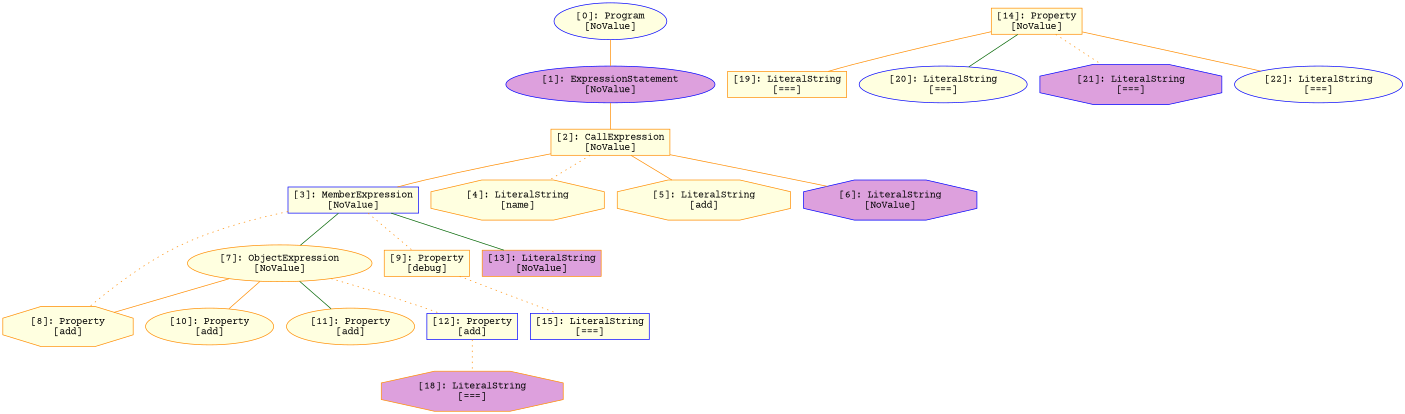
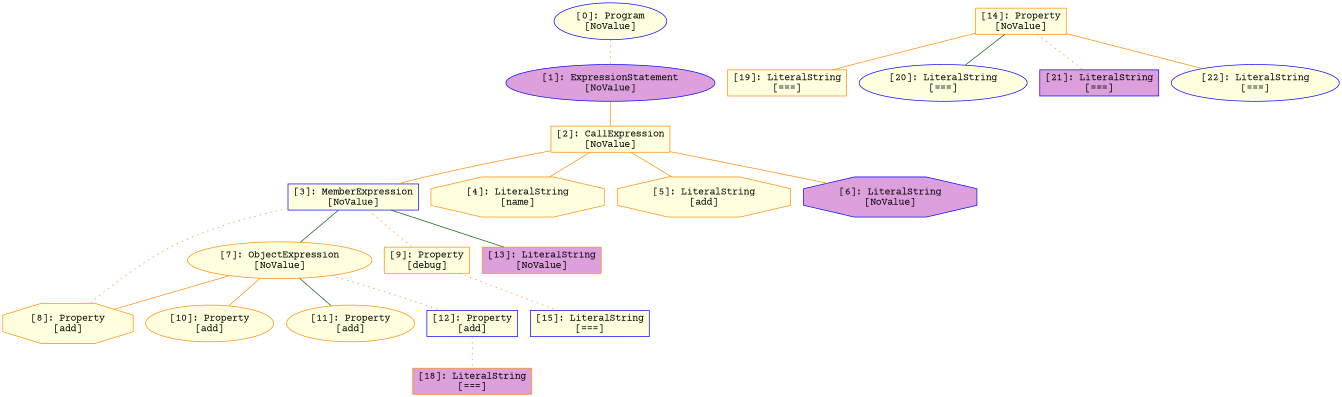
(610, 53) -> (610, 52)
(1131, 84) -> (1099, 83)
(570, 168) -> (570, 165)
(472, 391) -> (472, 381)
